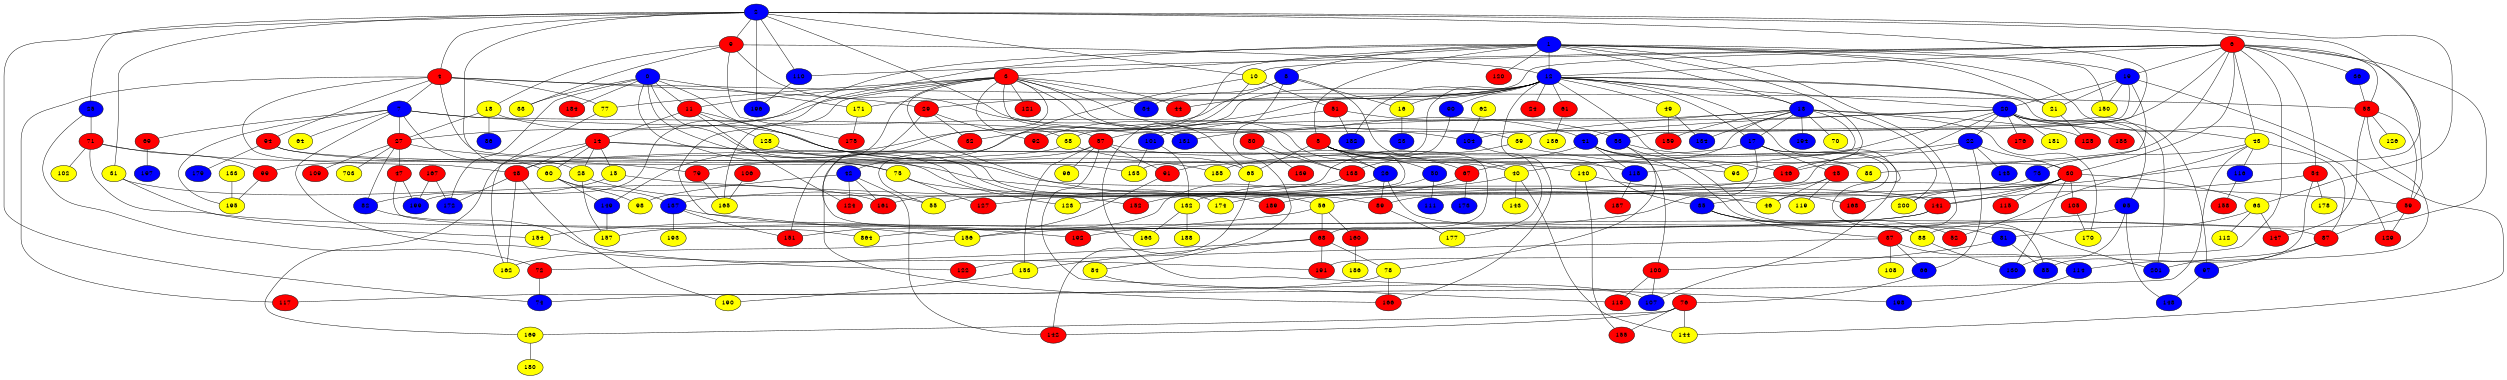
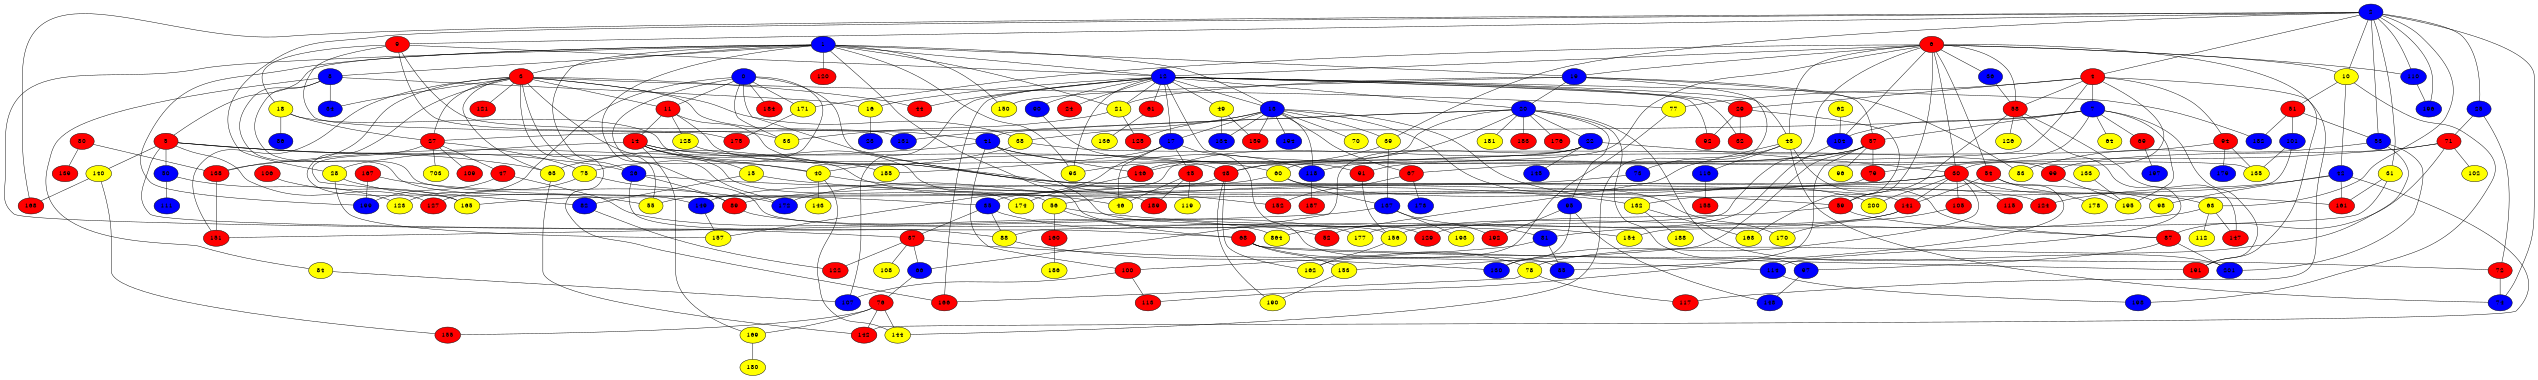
none -> (992, 126)
